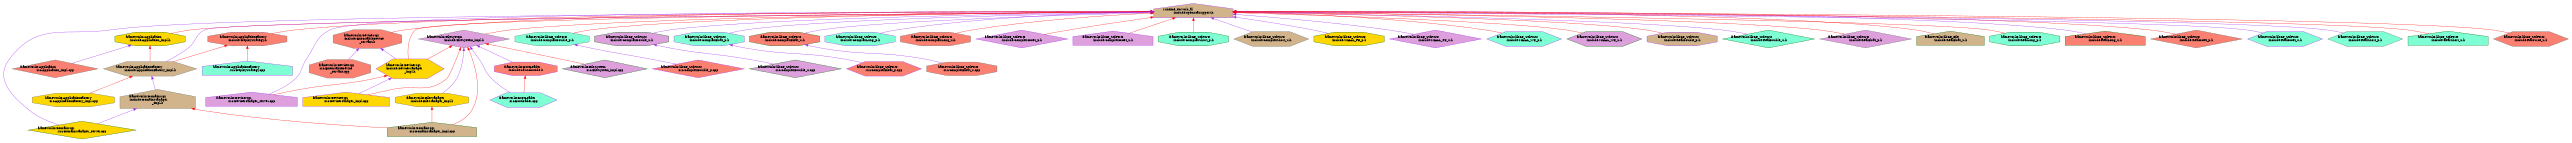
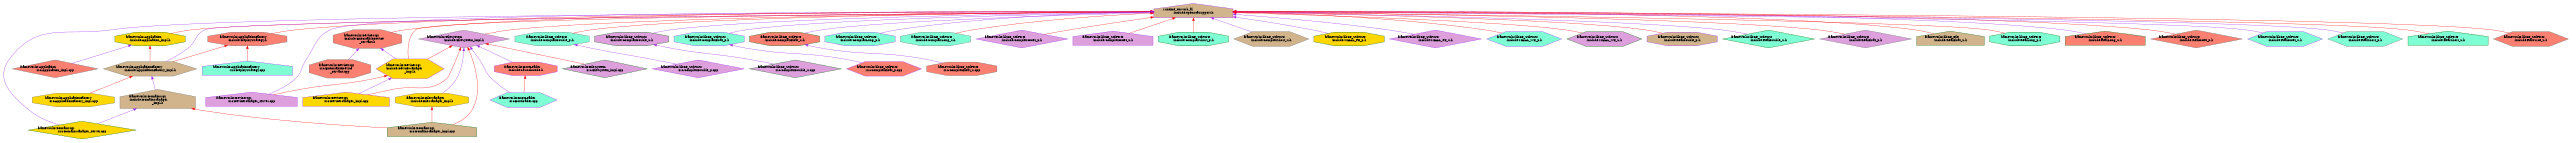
(935, 39) -> (935, 39)
(698, 69) -> (698, 69)
